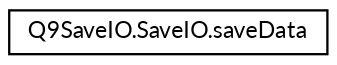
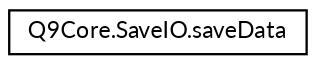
(168, 32) -> (158, 32)
